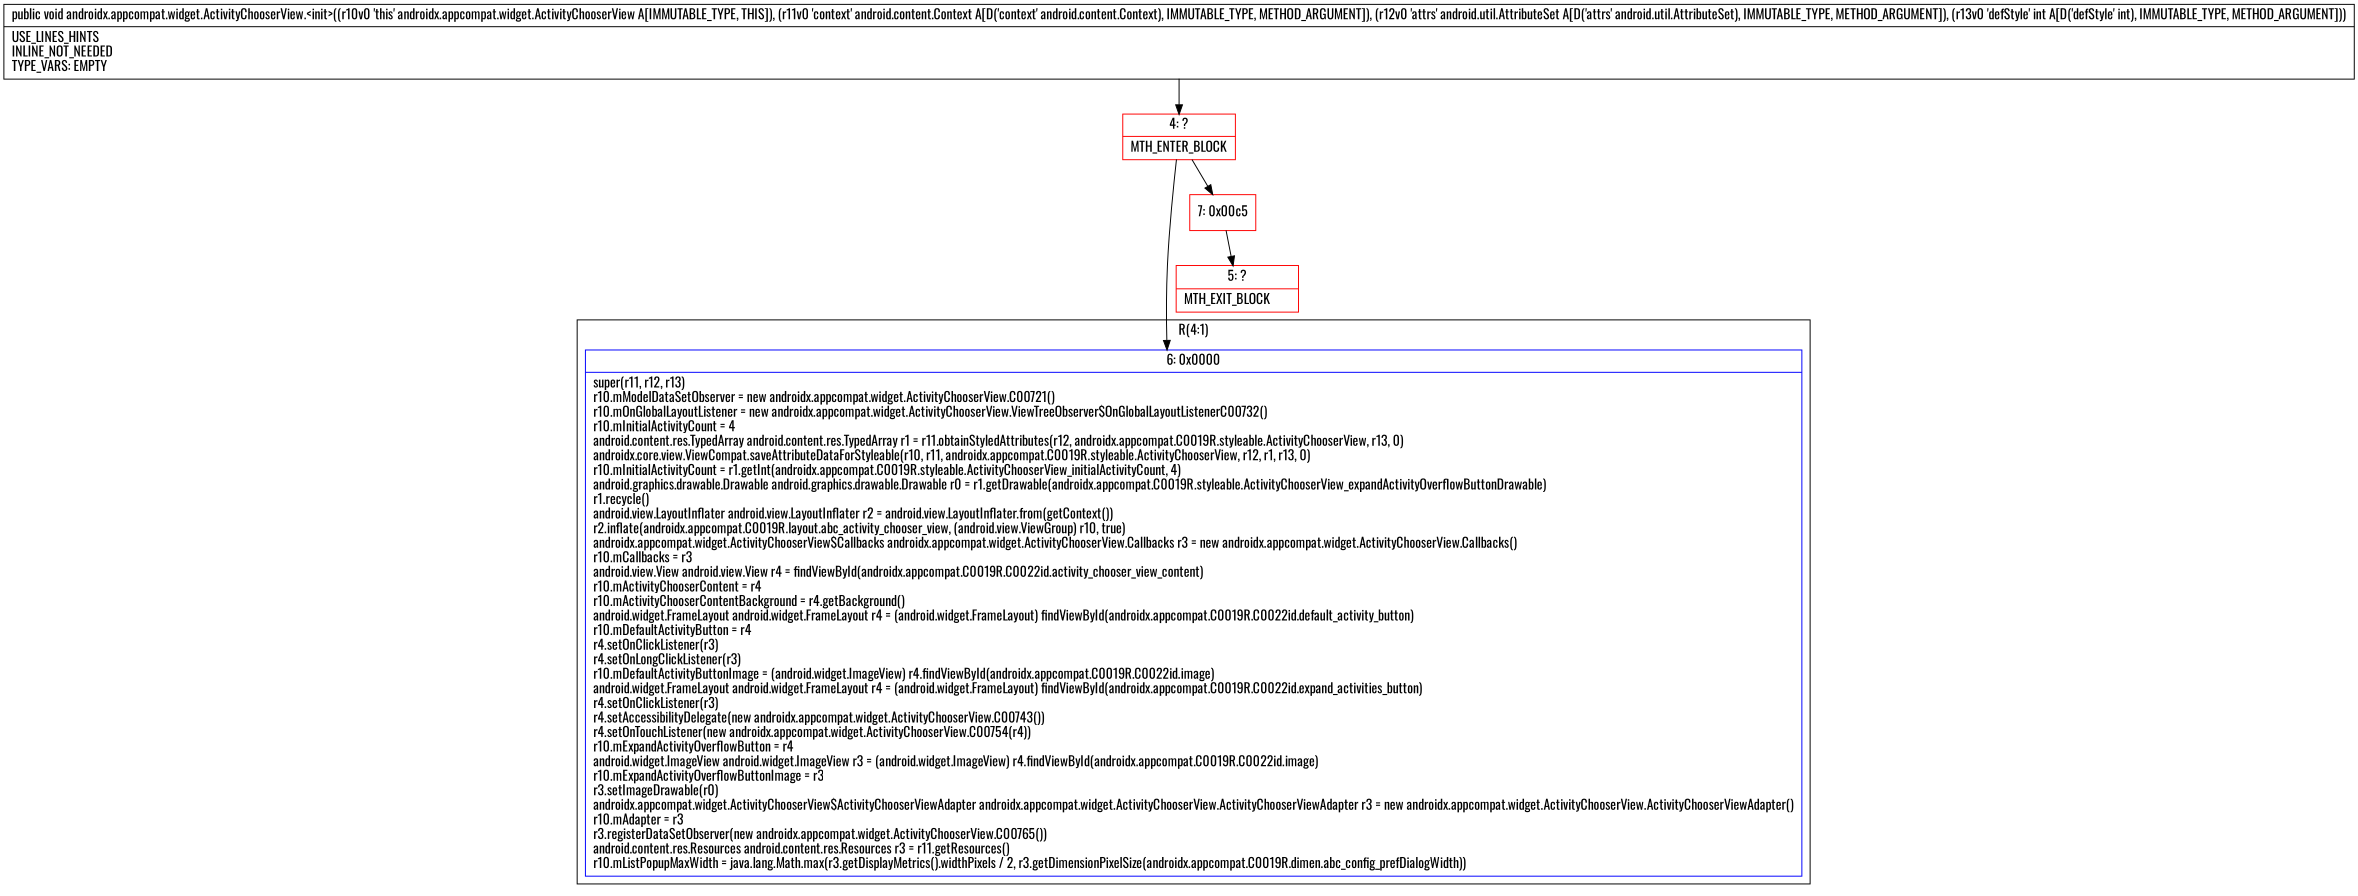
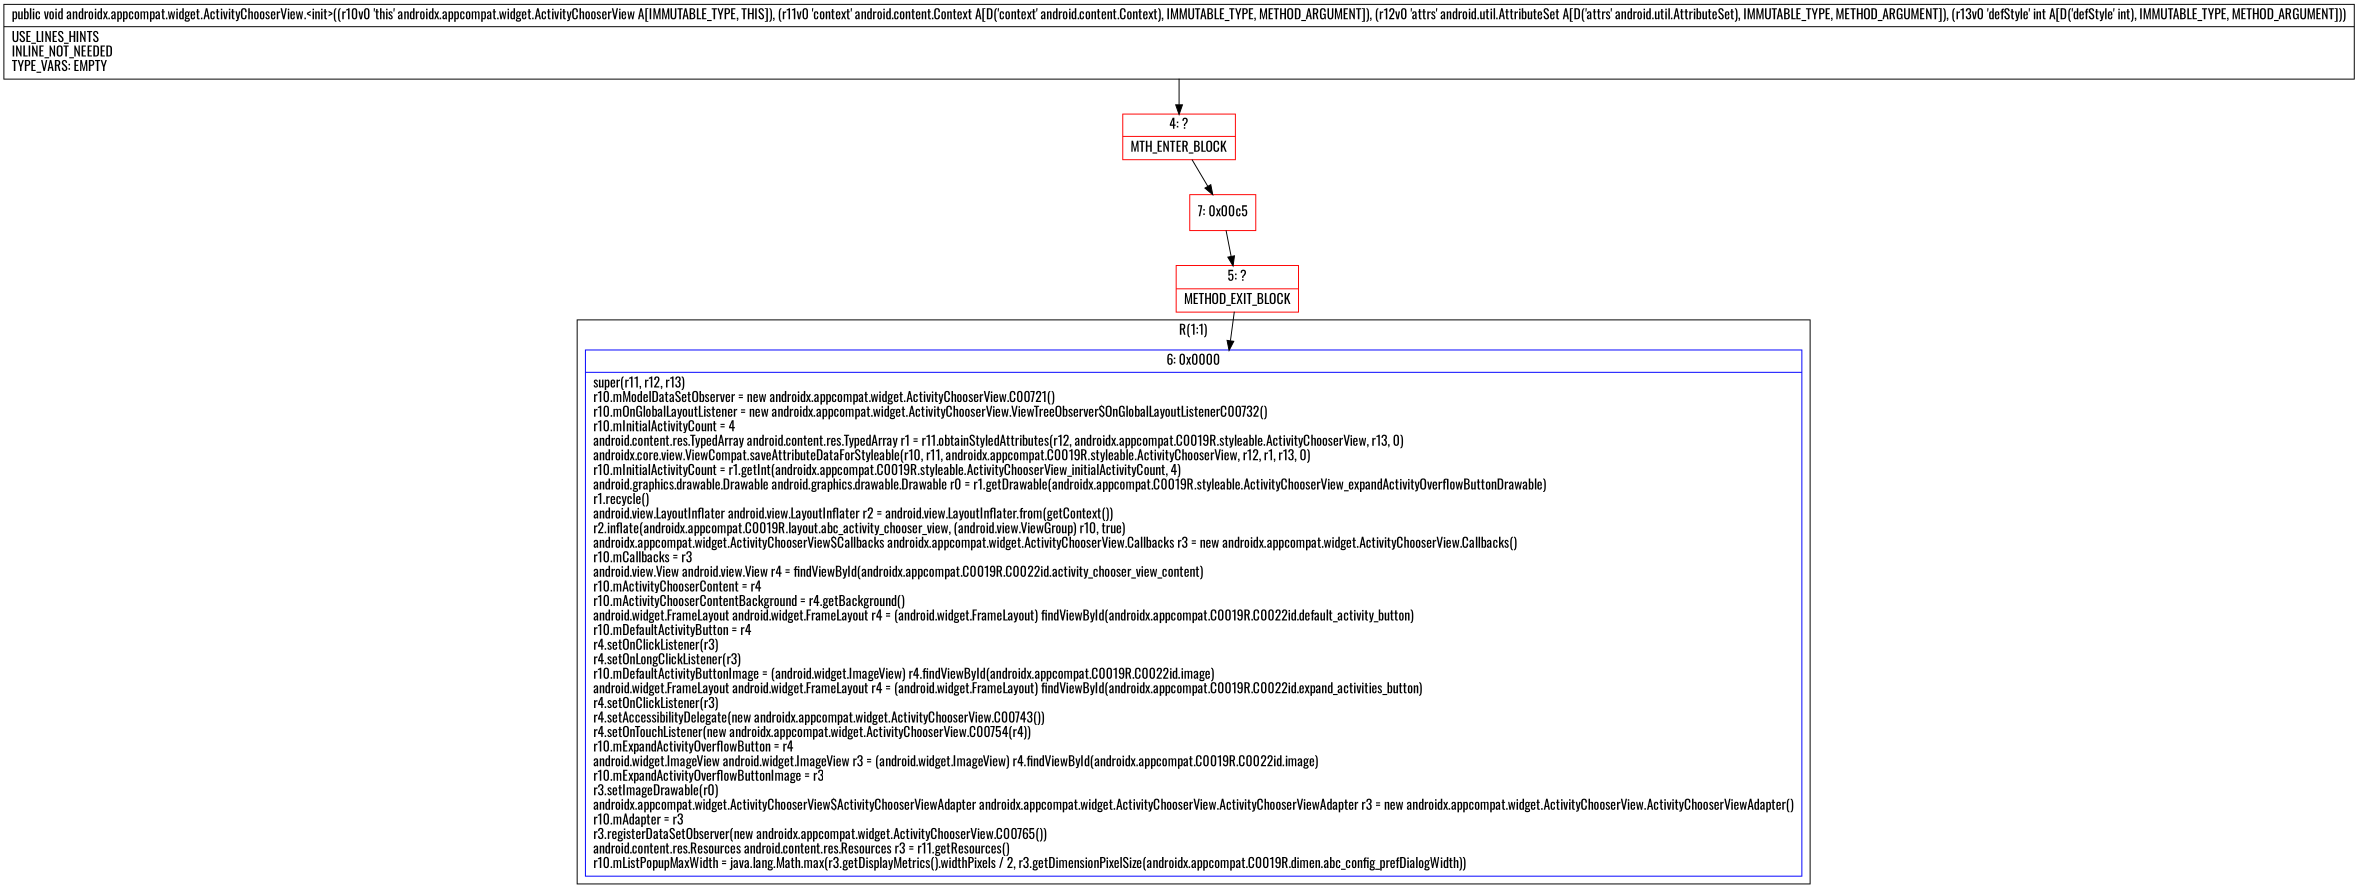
(1168, 250) -> (1232, 326)
(1227, 300) -> (1237, 300)
(1194, 331) -> (1194, 331)
